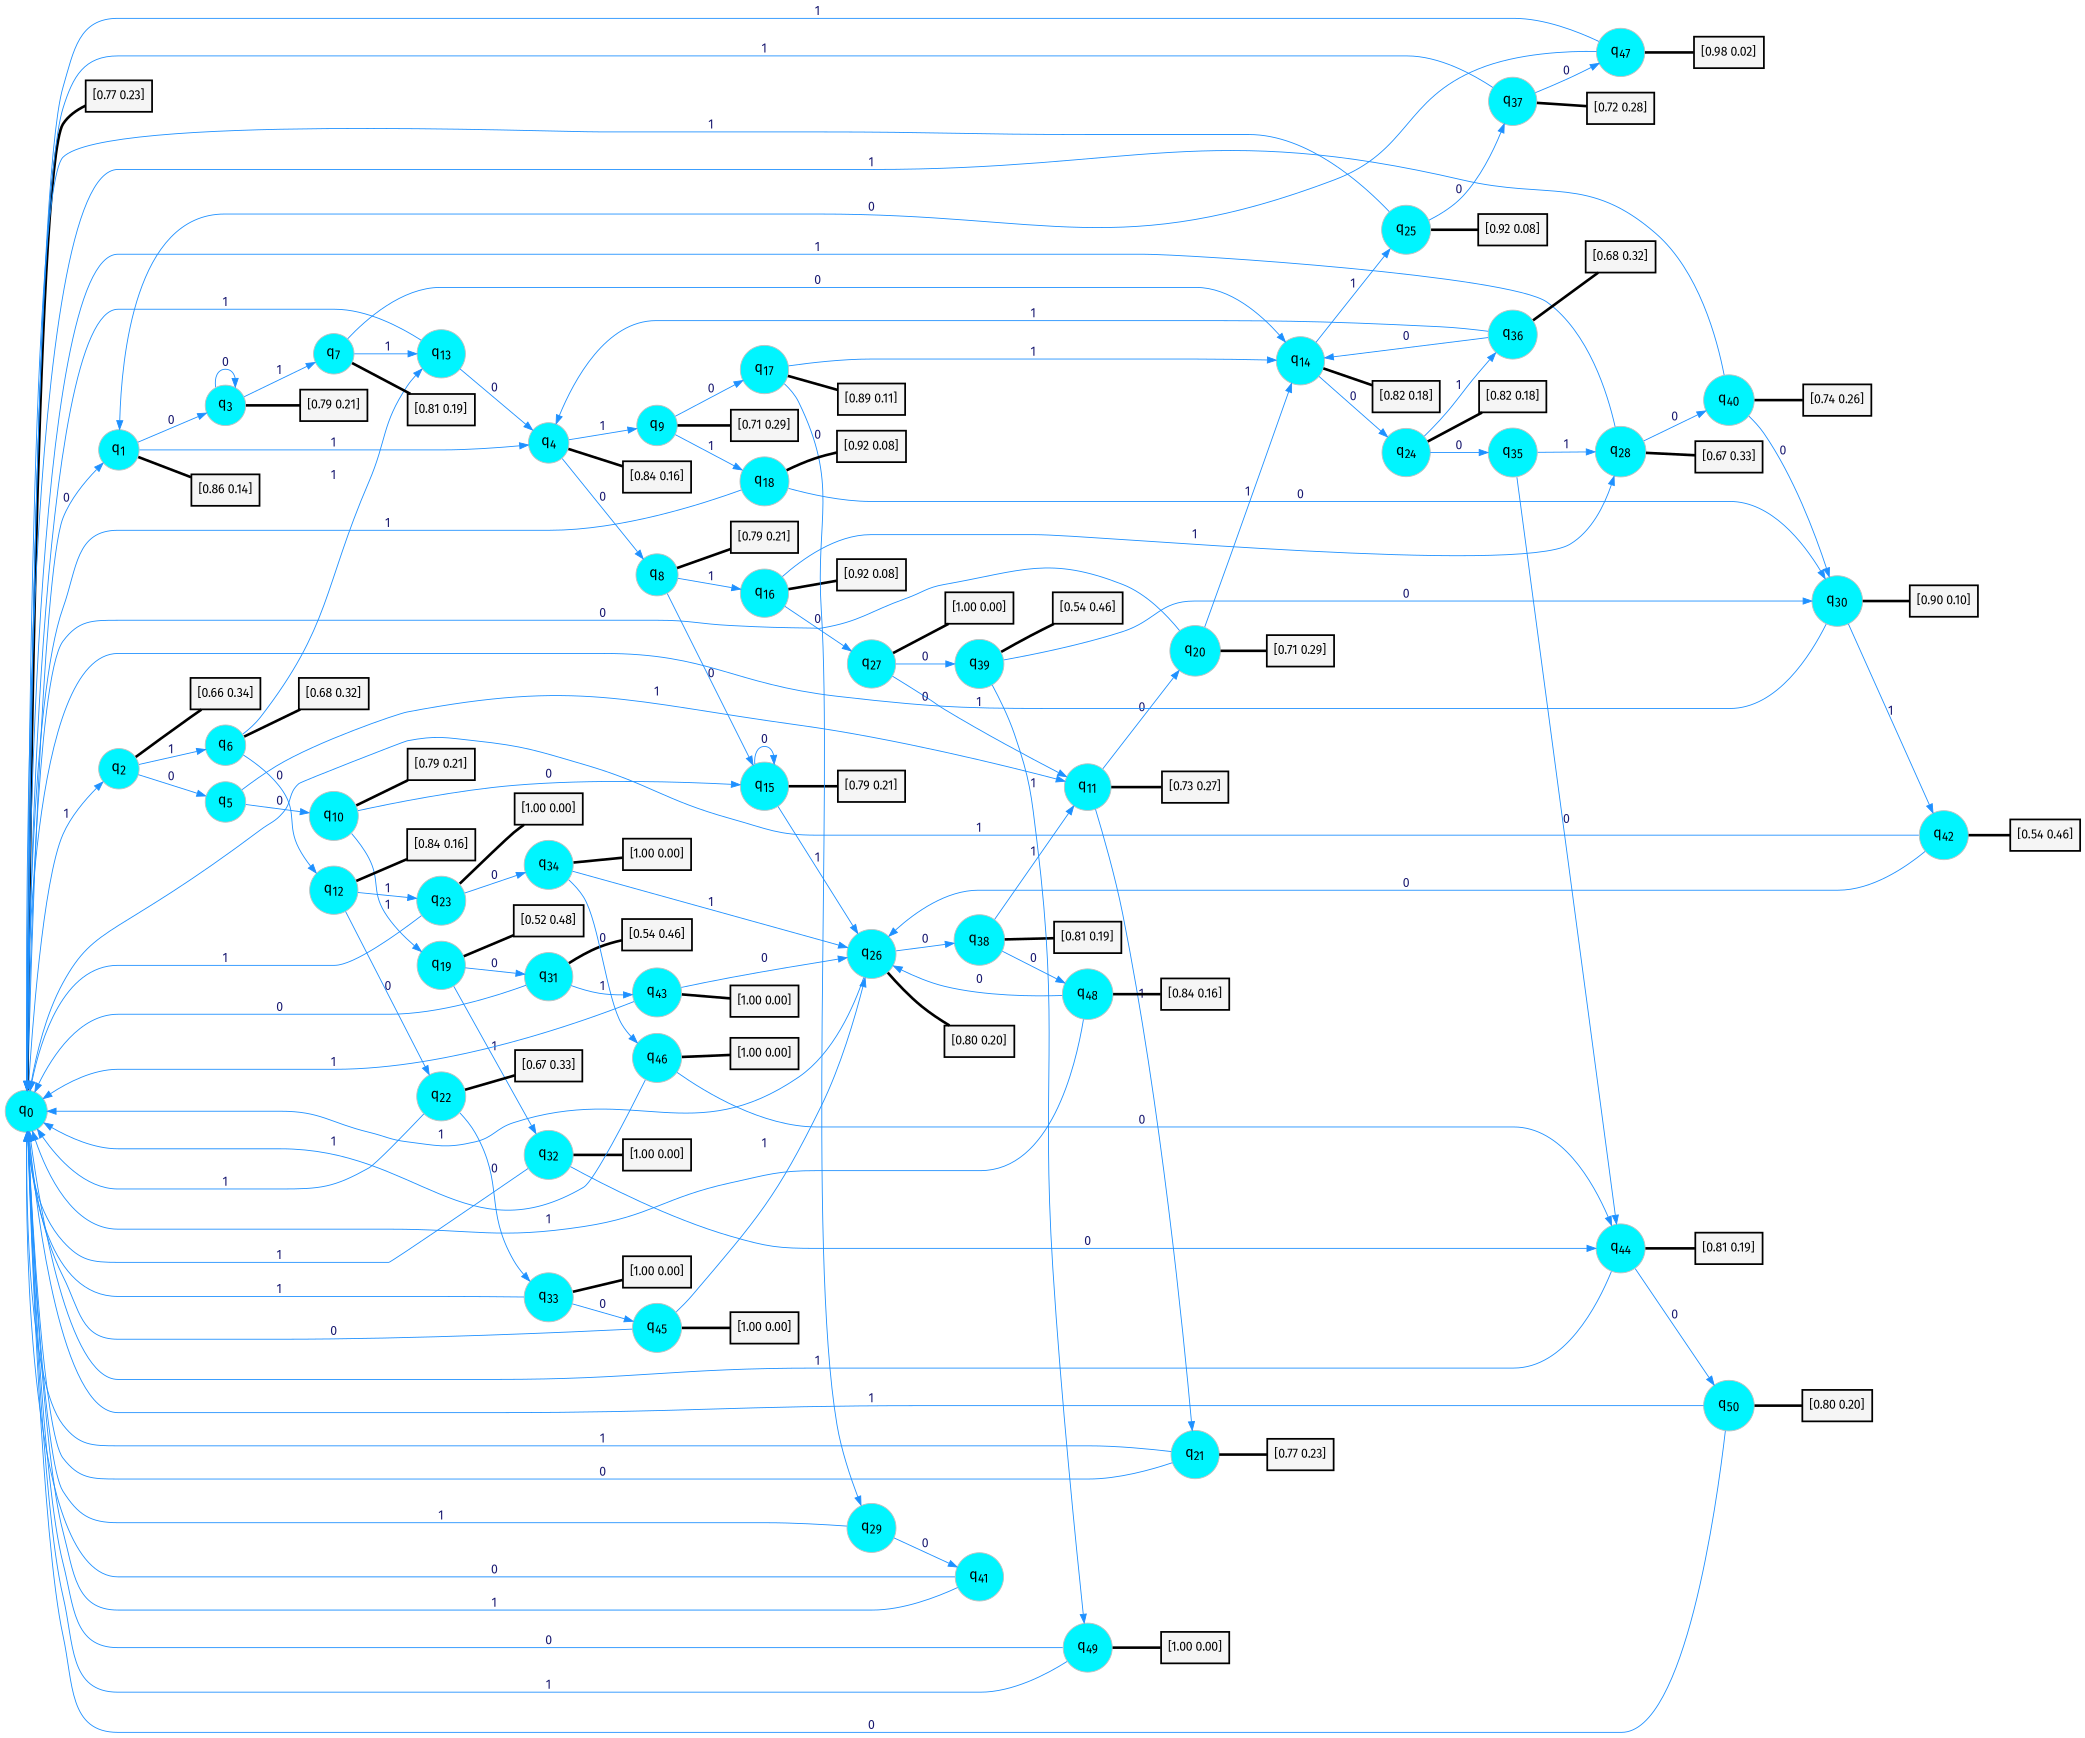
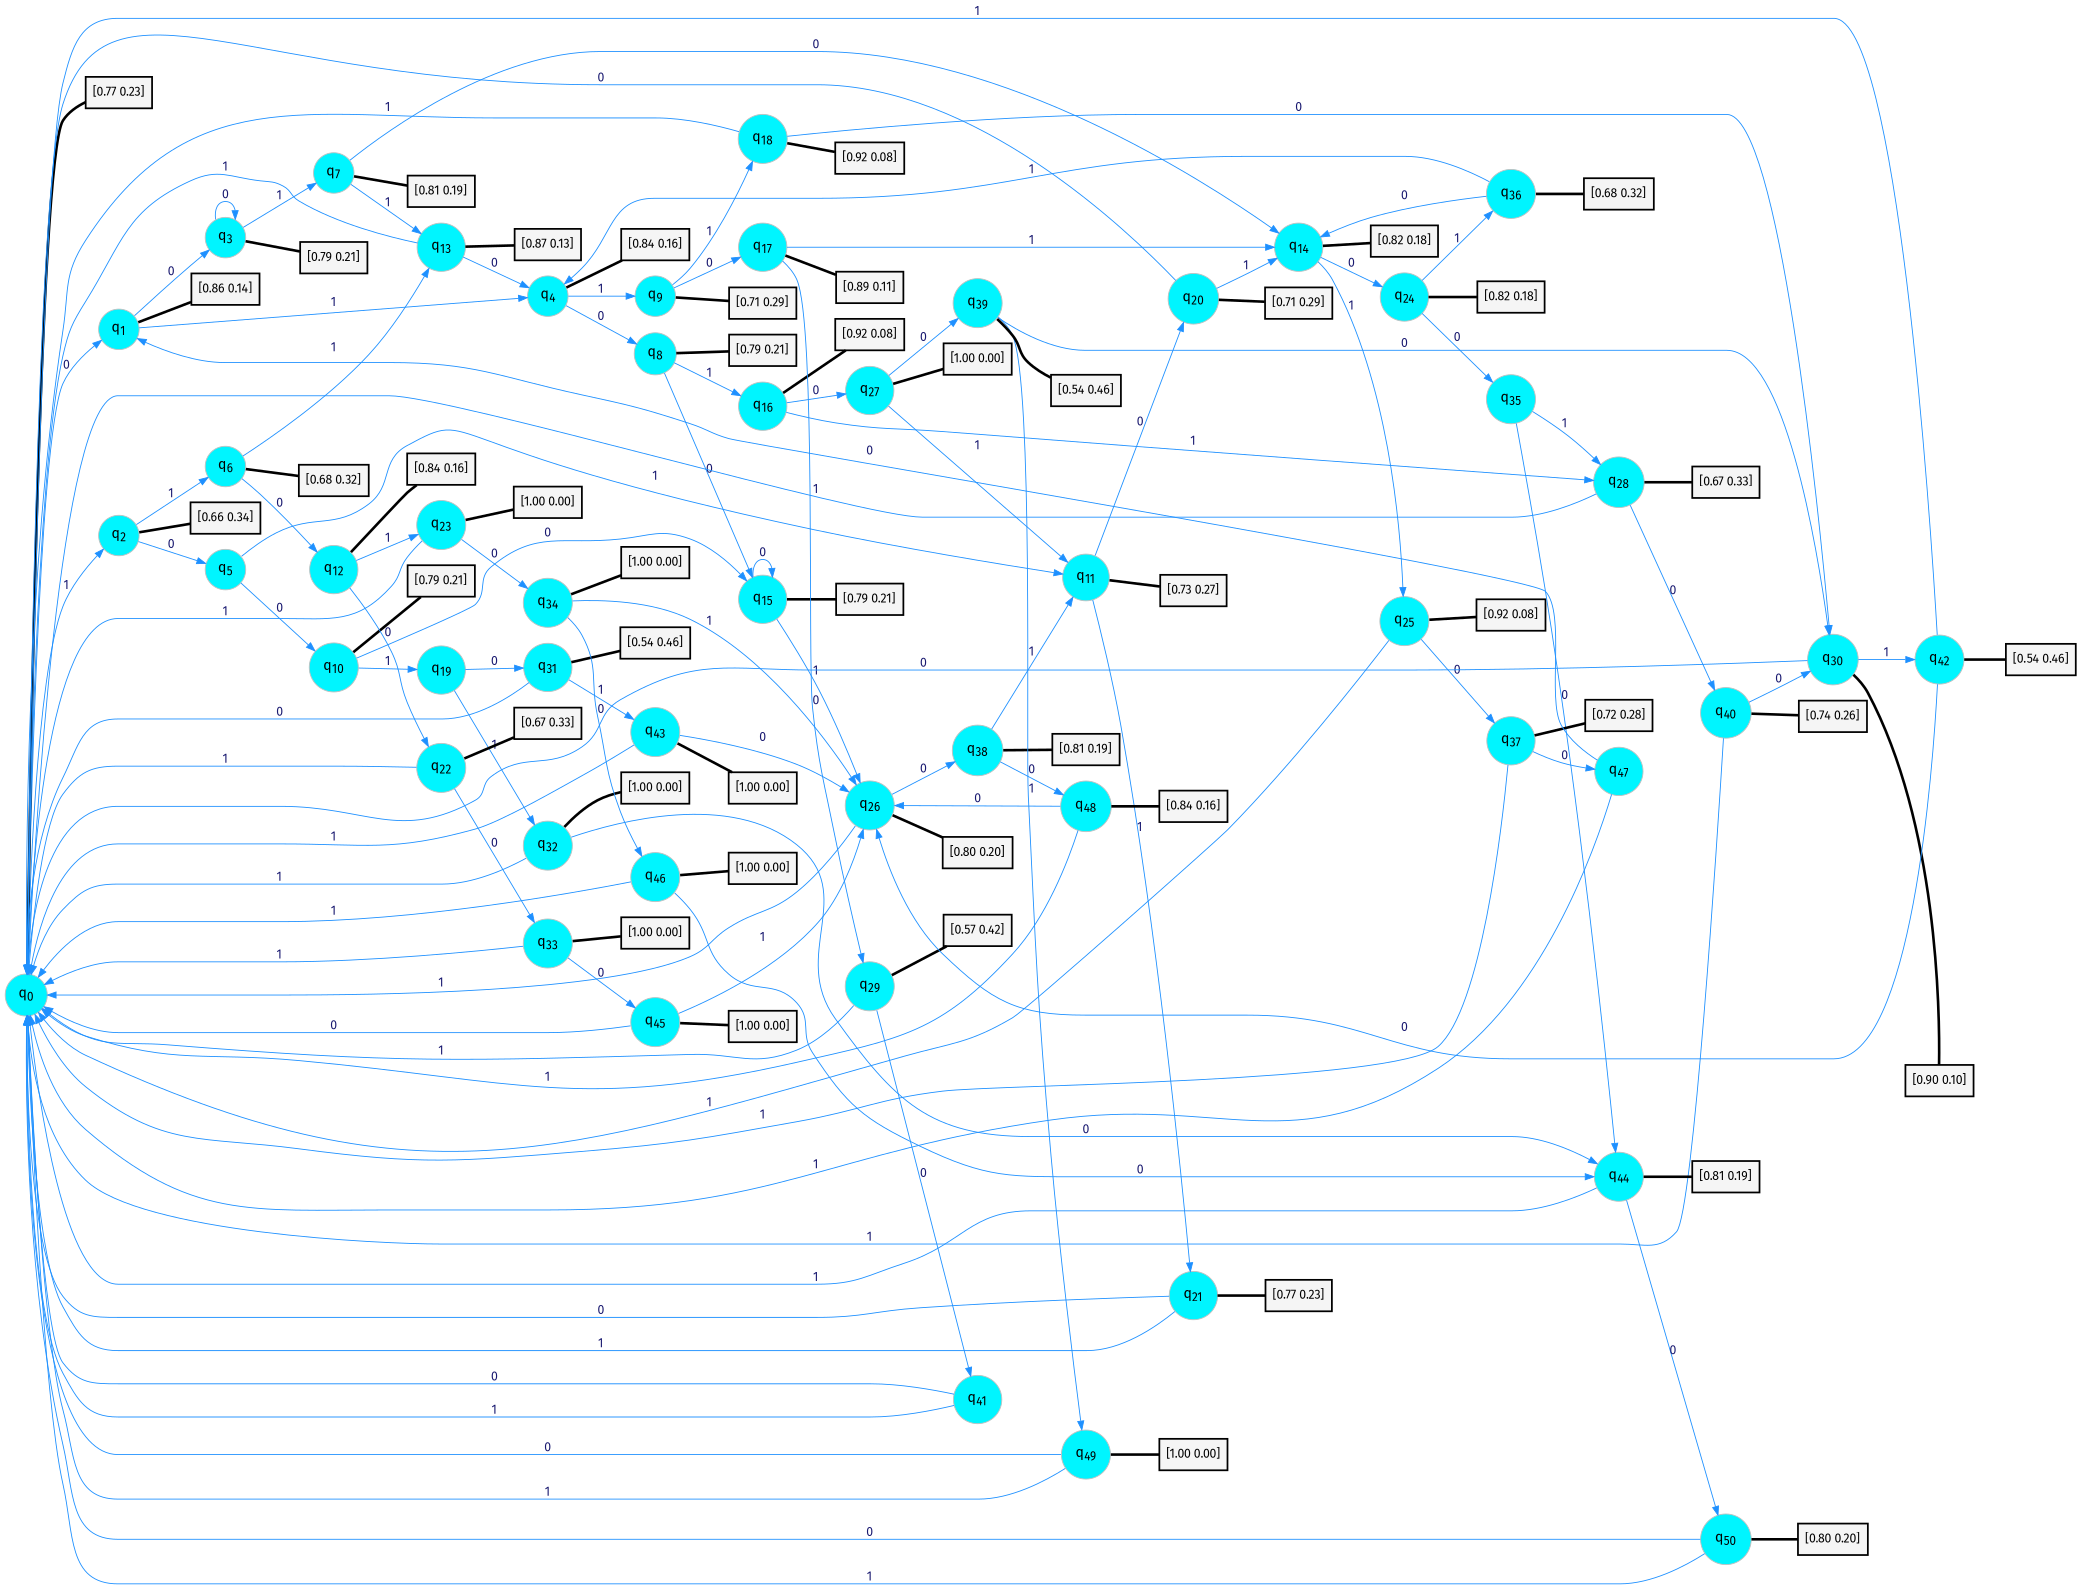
(1729, 52) -> none
none -> (548, 245)
(549, 921) -> none
none -> (978, 930)
